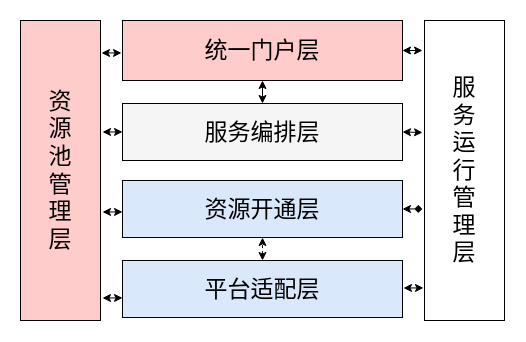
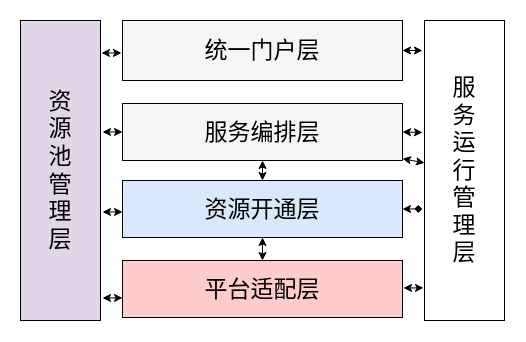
(263, 51) -> (263, 51)
(263, 92) -> (413, 161)
(61, 171) -> (61, 171)
none -> (263, 171)
(263, 248) -> (263, 248)
(263, 289) -> (263, 289)
